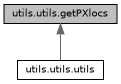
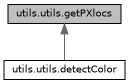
(60, 70) -> (64, 70)
